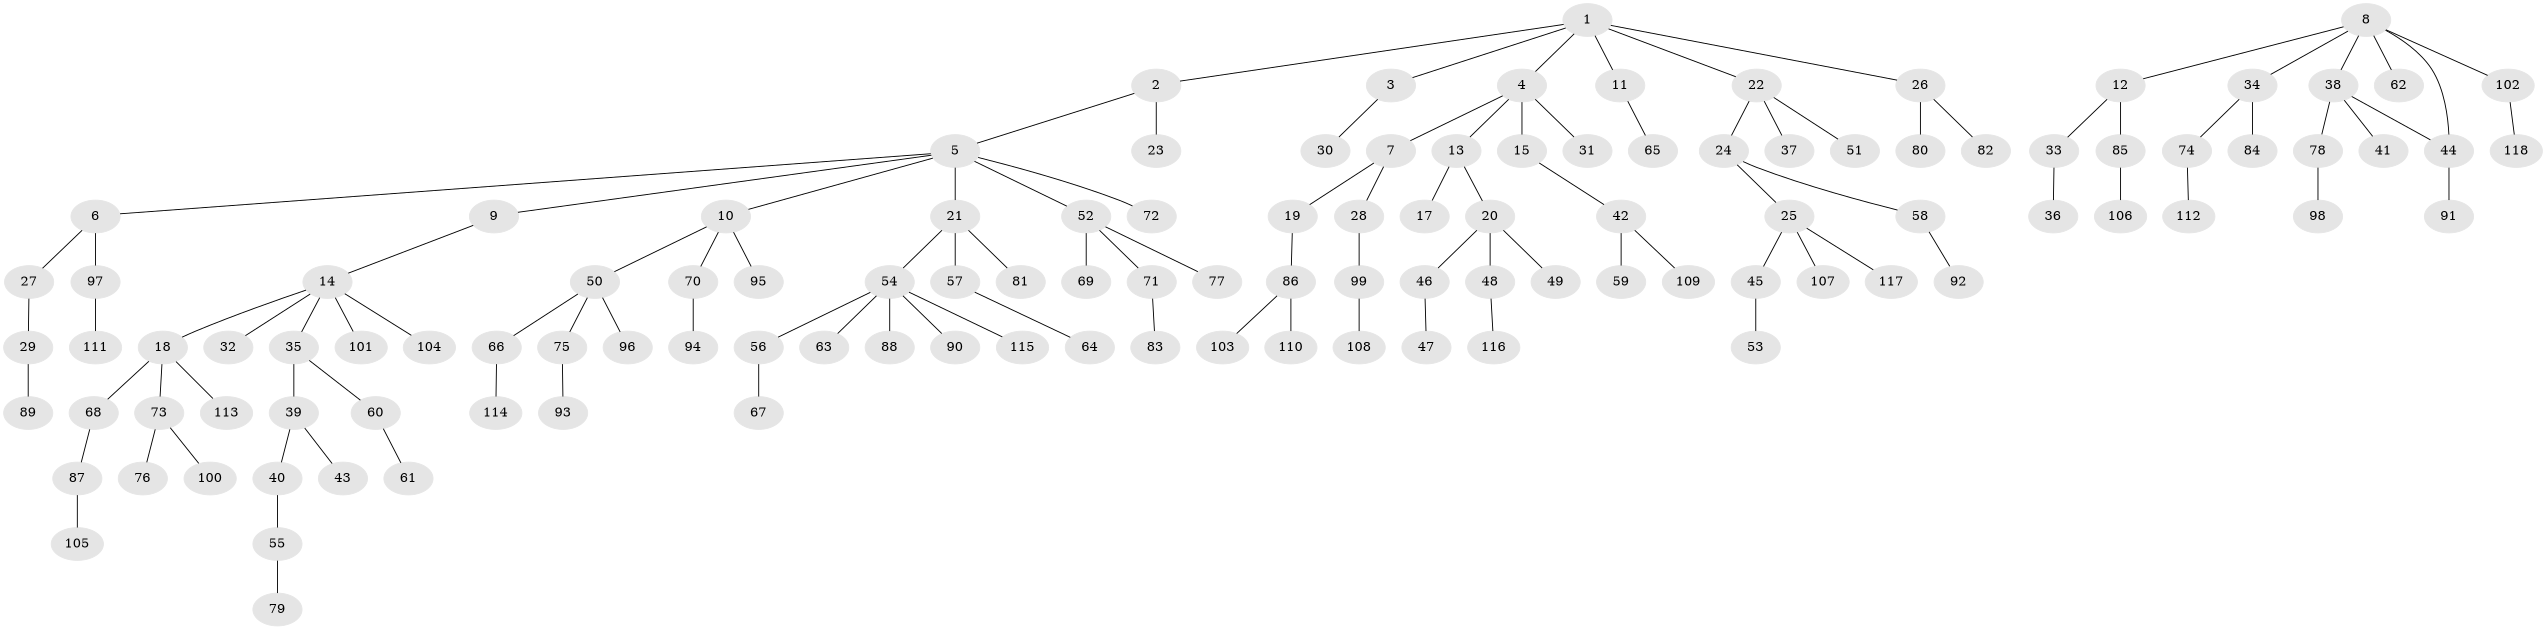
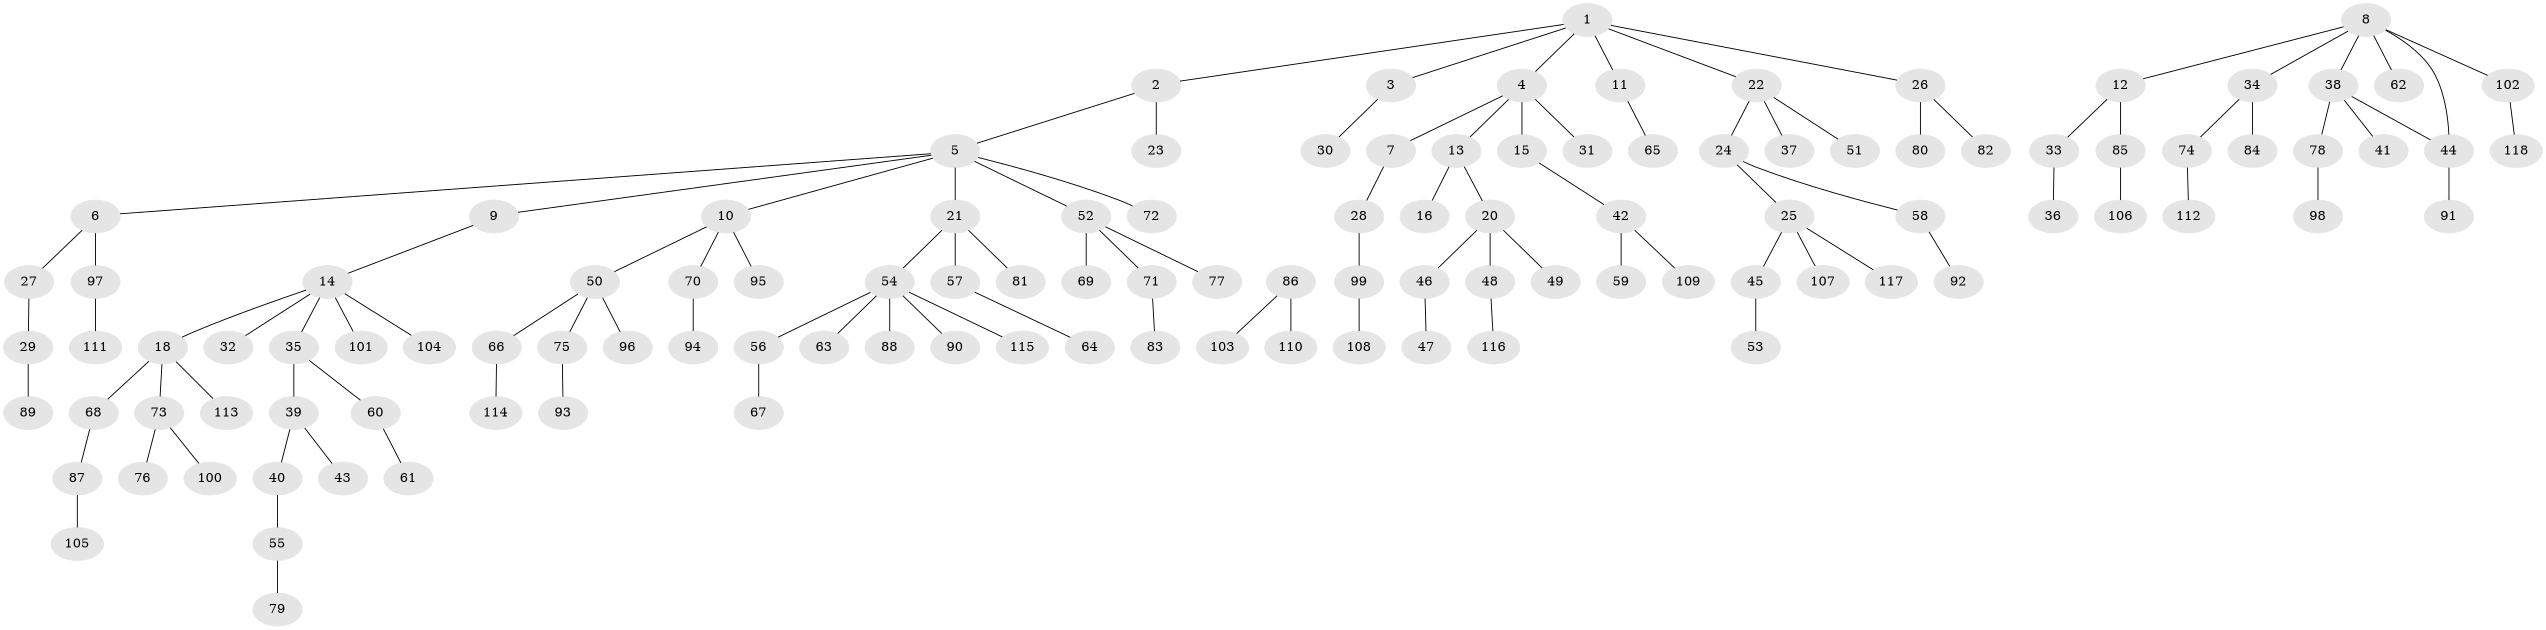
(1293, 217) -> none
(1425, 217) -> (1425, 217)
